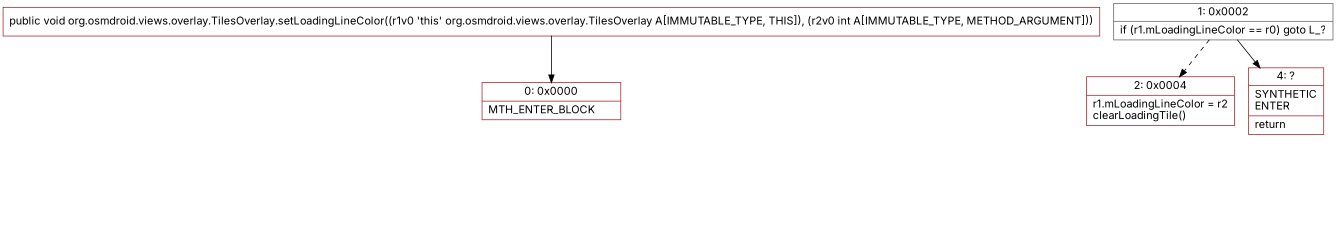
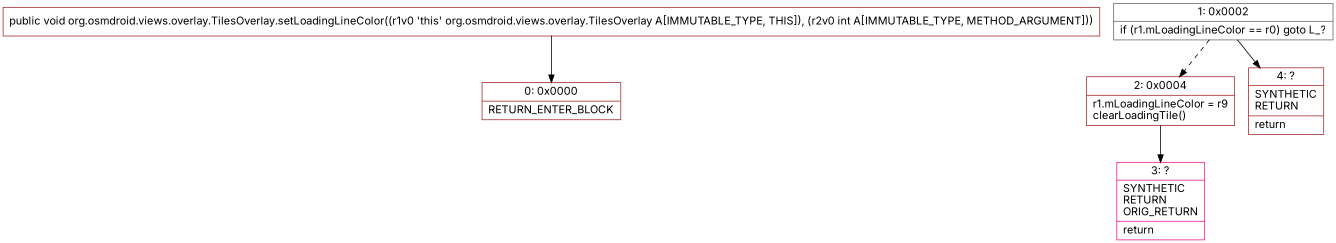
(1161, 104) -> (1161, 104)
(1273, 106) -> (1277, 106)
(542, 110) -> (551, 110)
none -> (1161, 201)
